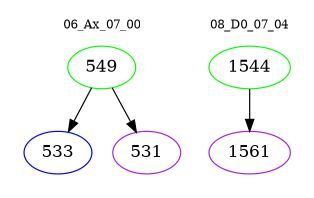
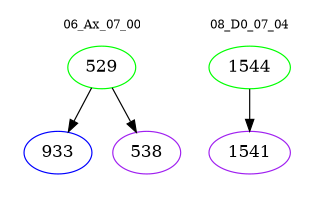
(102, 67) -> (102, 67)
(58, 153) -> (58, 153)
(147, 153) -> (147, 153)
(250, 153) -> (250, 153)
